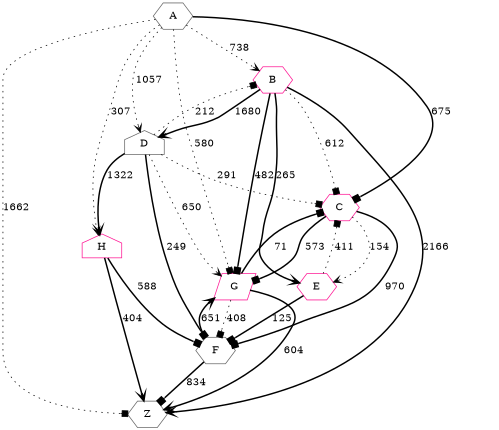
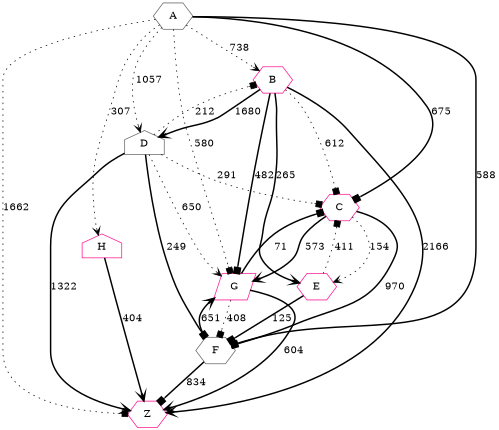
(101, 186) -> (51, 286)
(297, 252) -> (297, 252)
(144, 307) -> (476, 154)
(147, 414) -> (147, 414)
